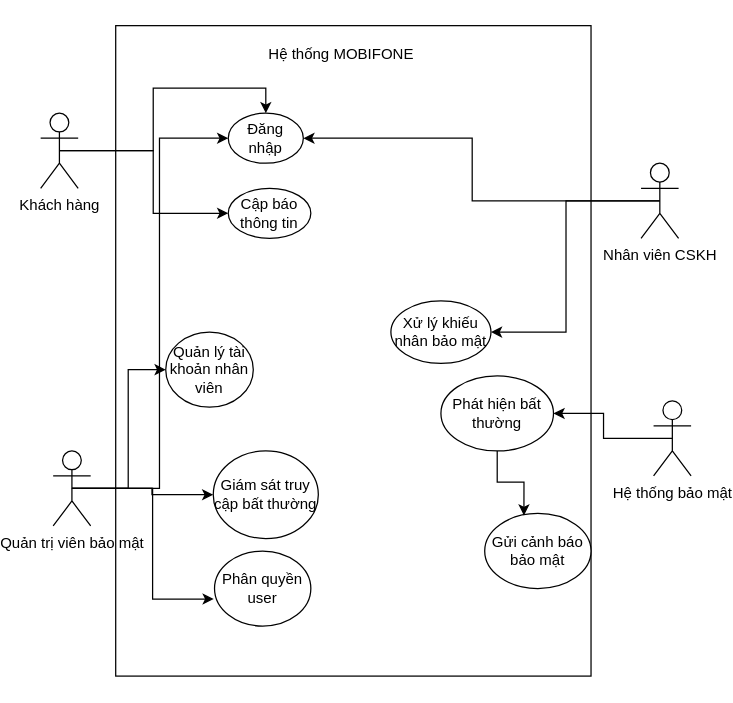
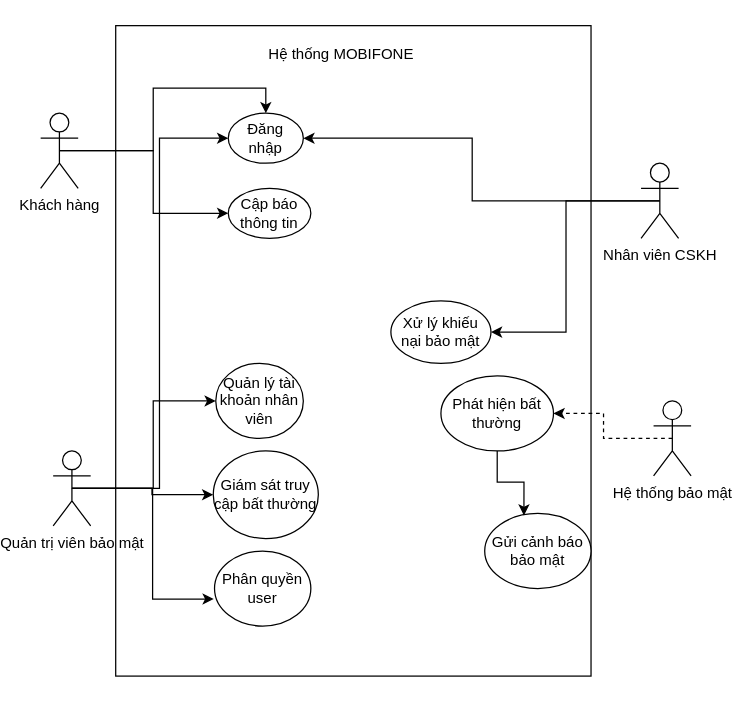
(441, 332) -> (441, 332)
(209, 369) -> (259, 401)
(603, 437) -> (603, 437)
